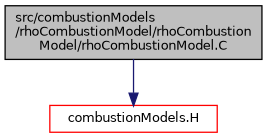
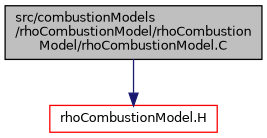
(134, 119) -> (134, 119)
